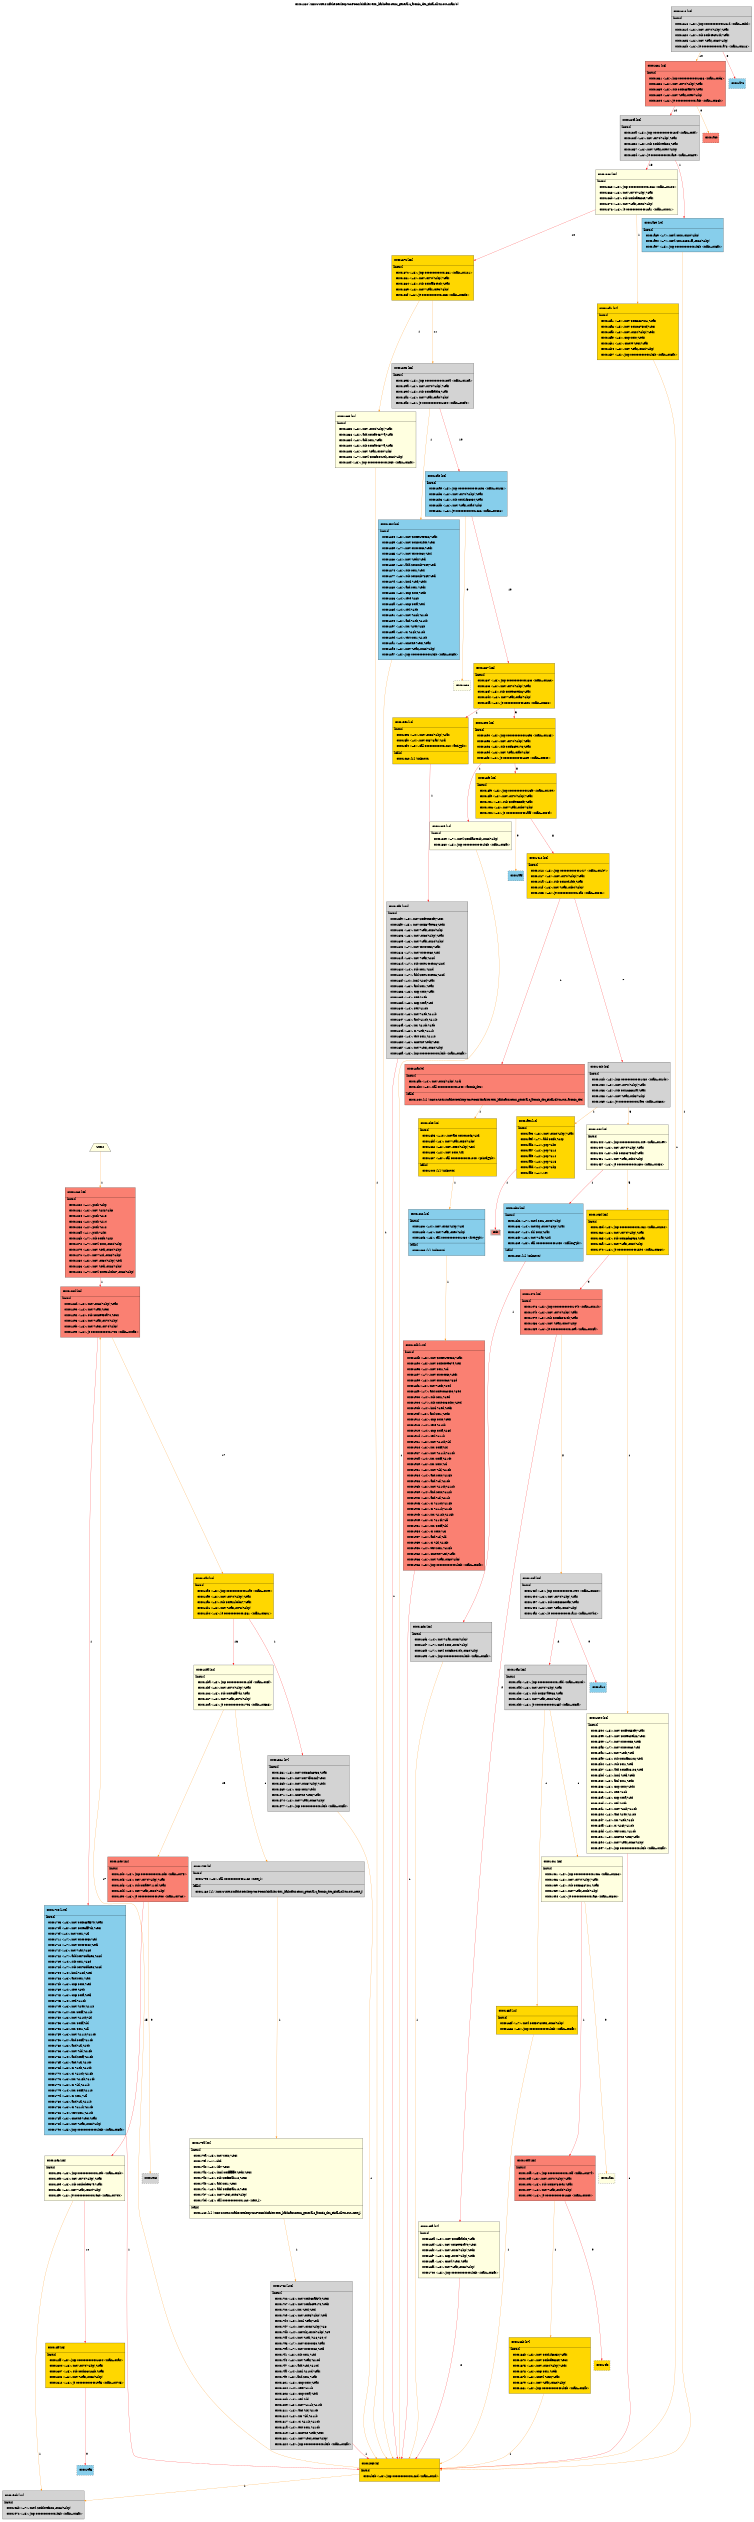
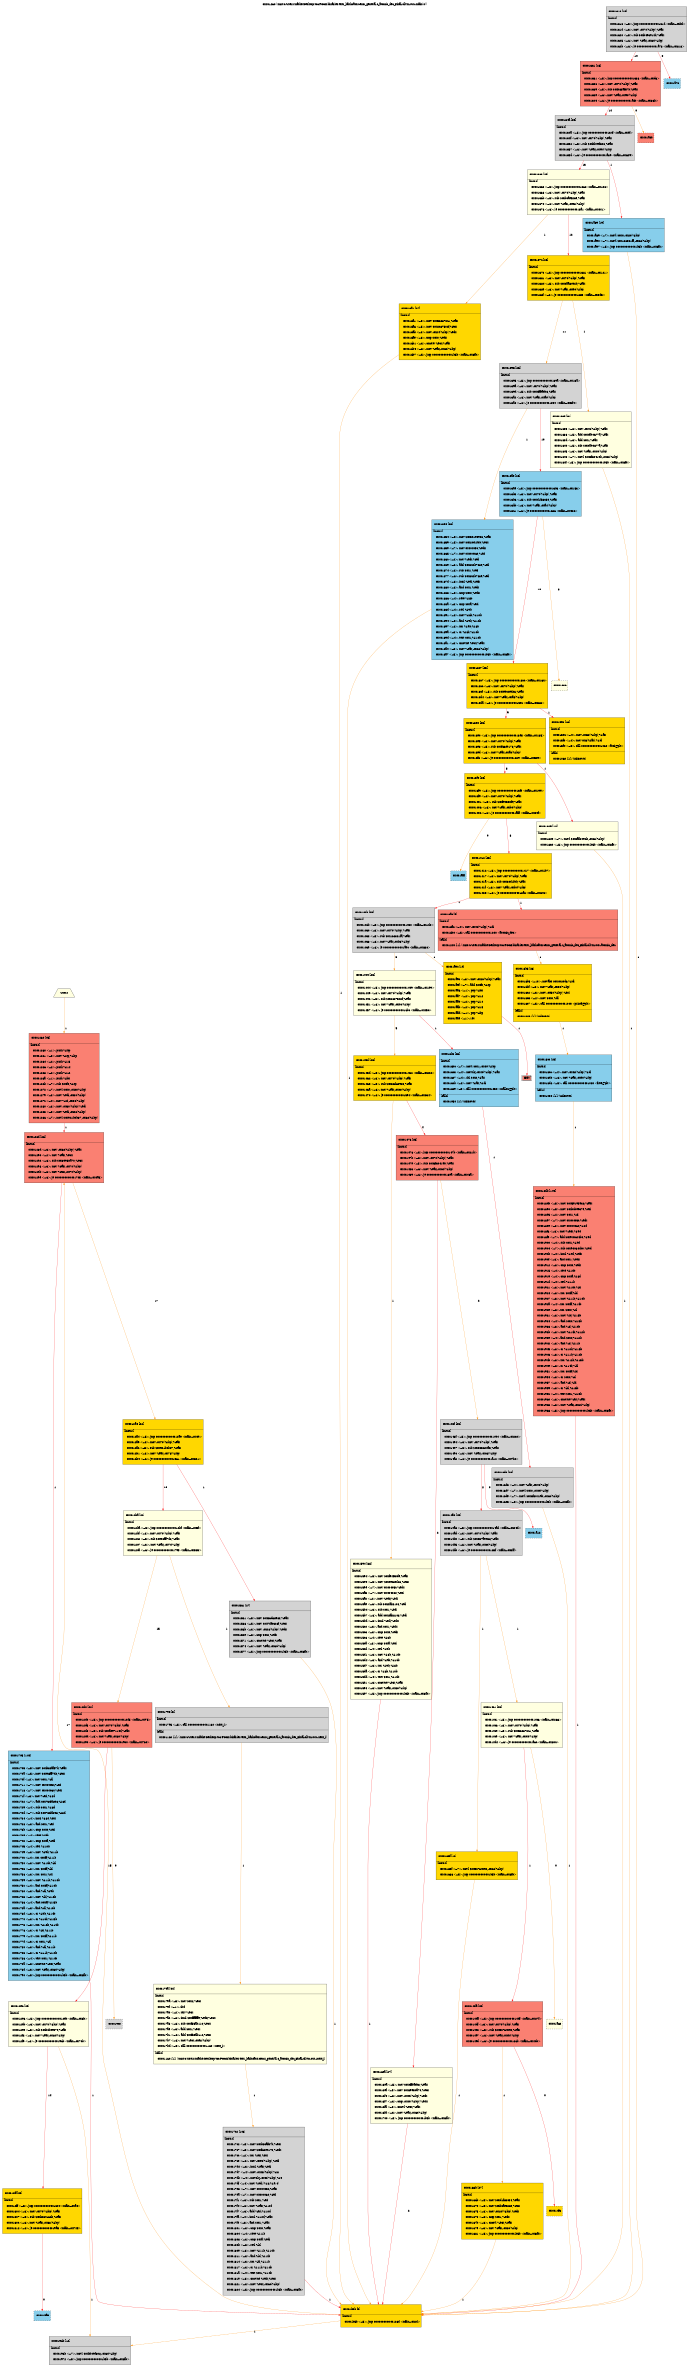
(699, 56) -> (634, 56)
(427, 980) -> none
